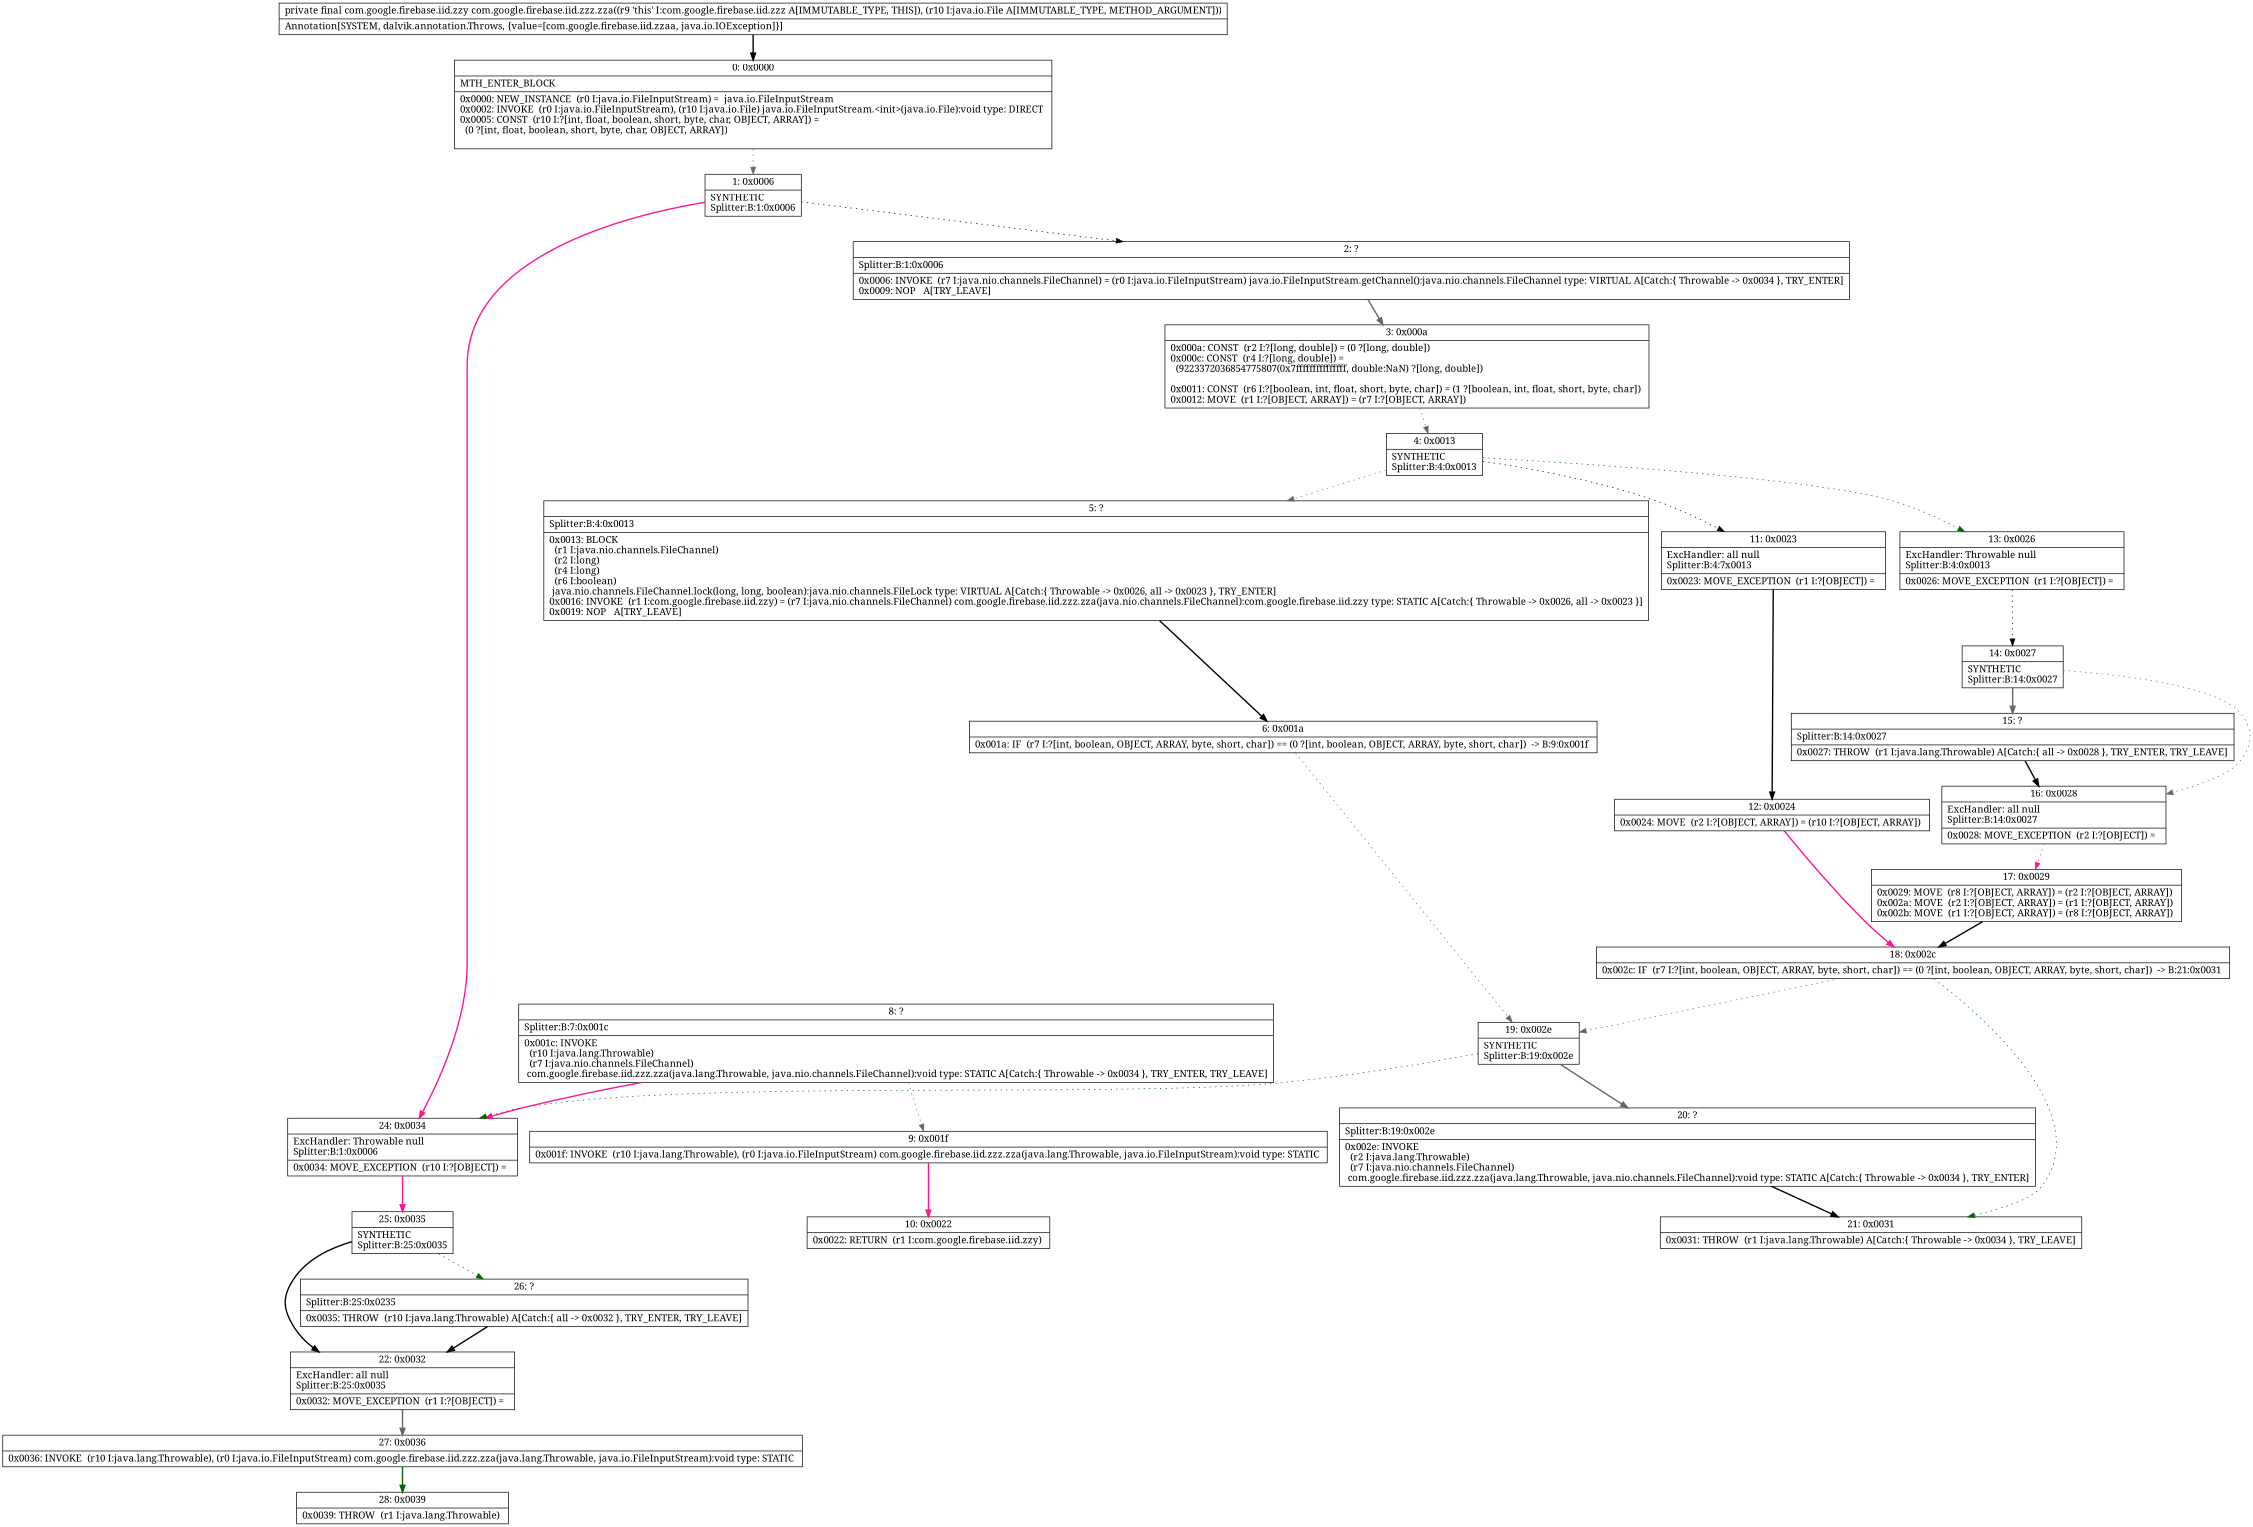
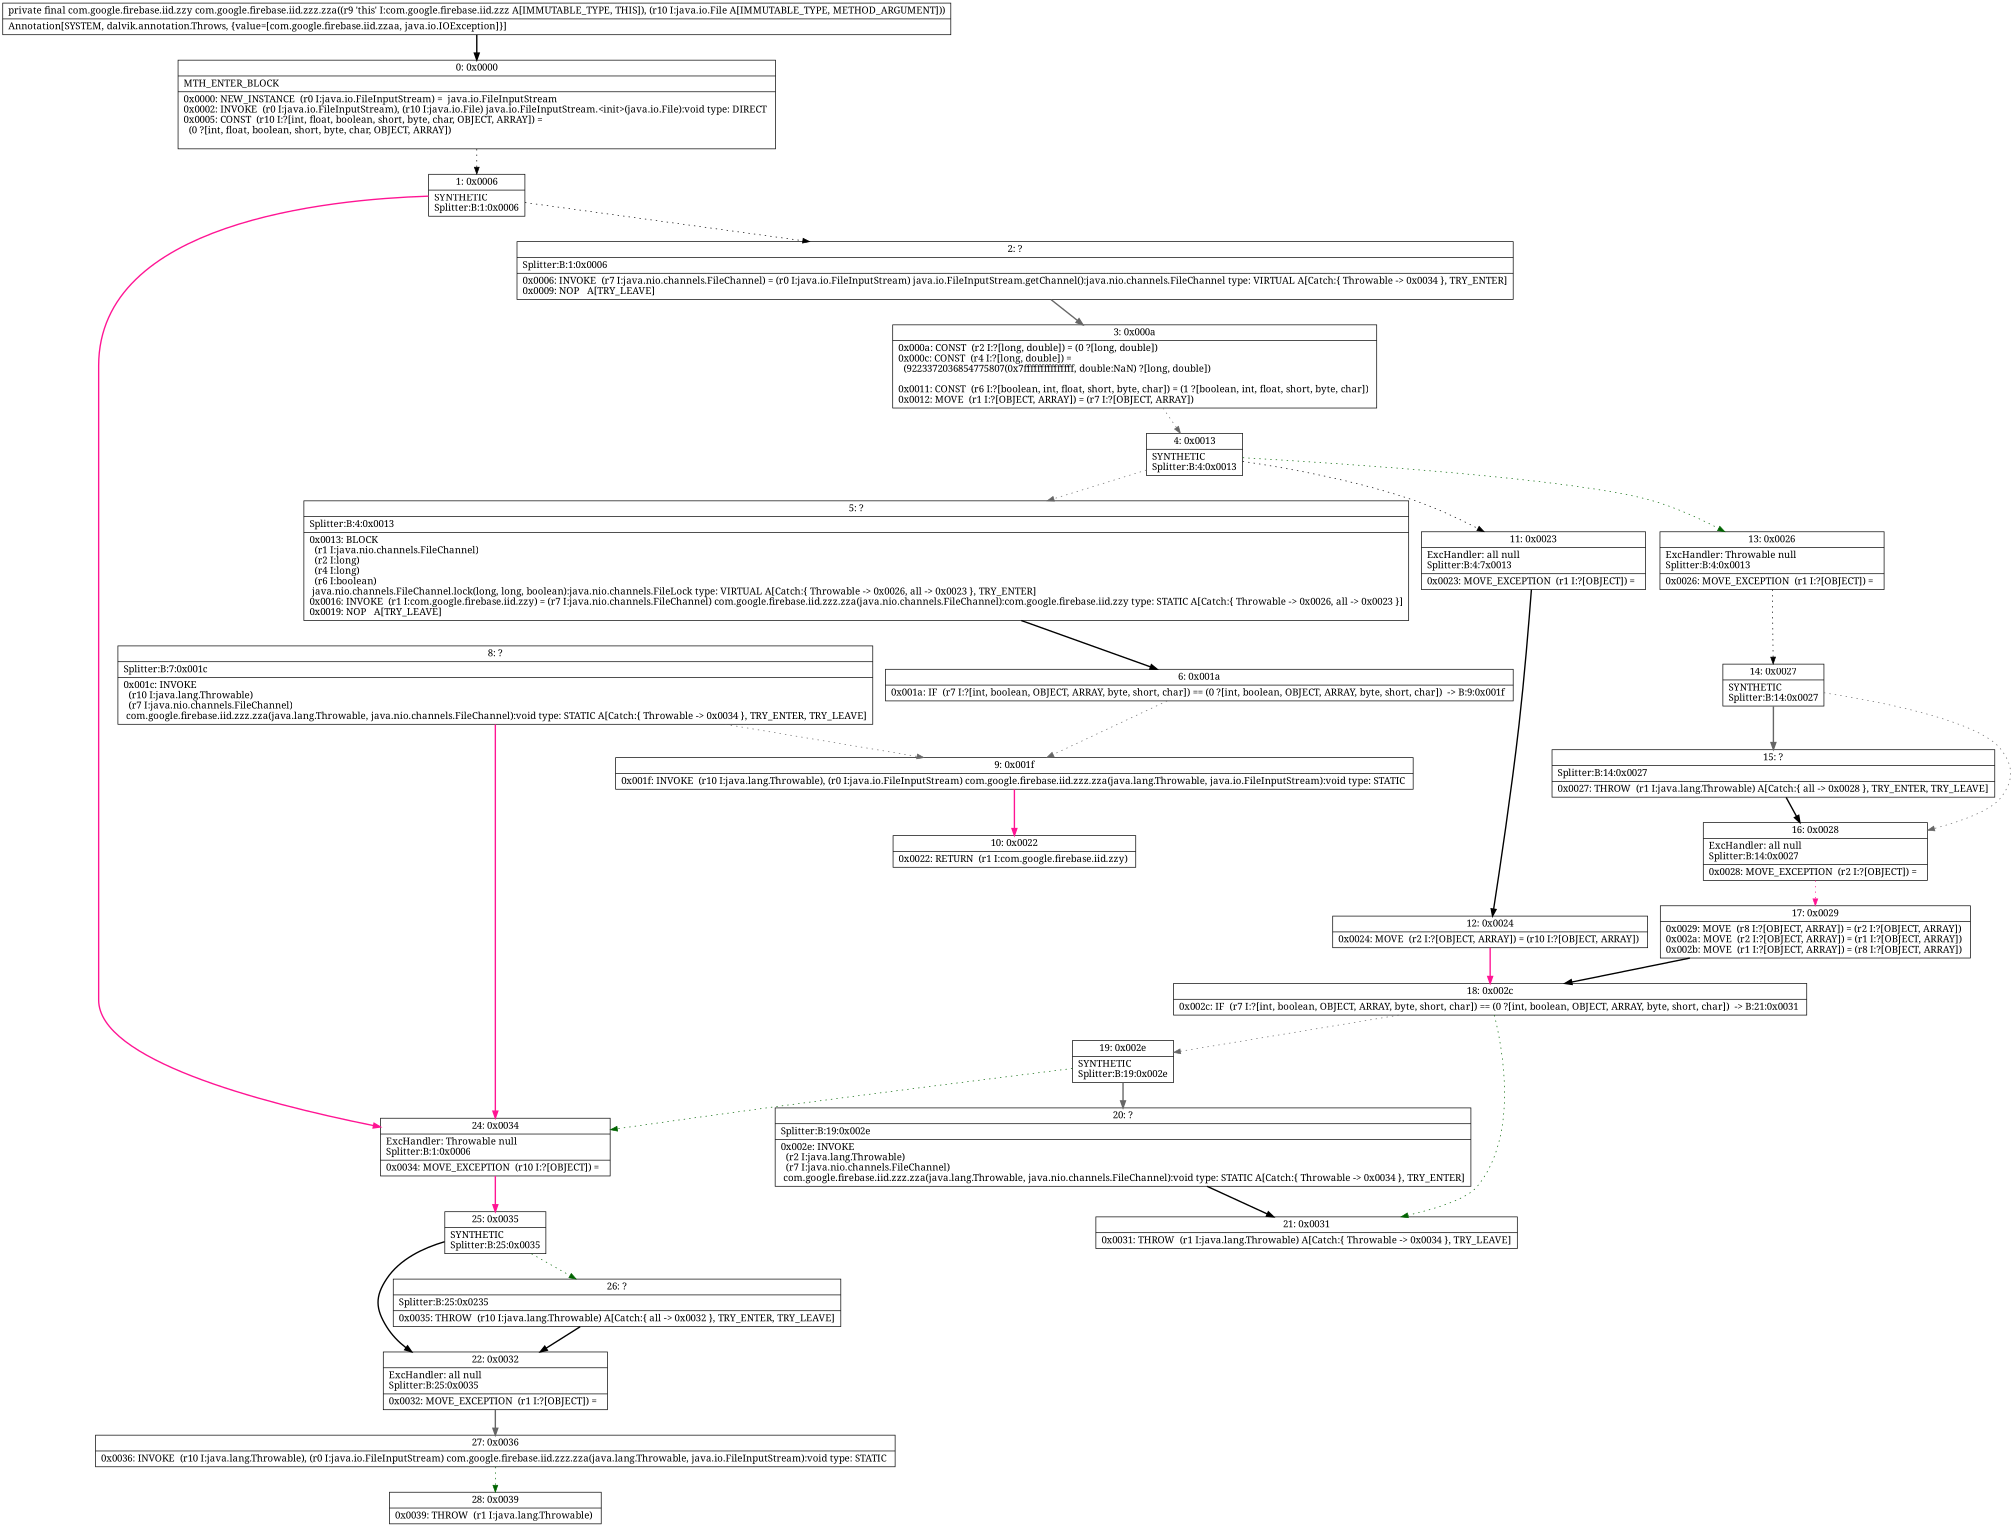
(753, 158) -> (477, 158)
(1402, 885) -> (1110, 728)
(403, 1476) -> (495, 1476)
